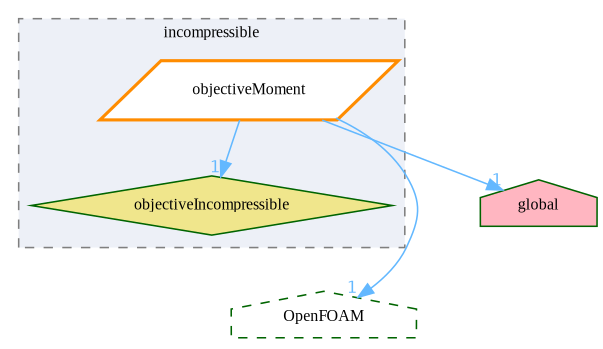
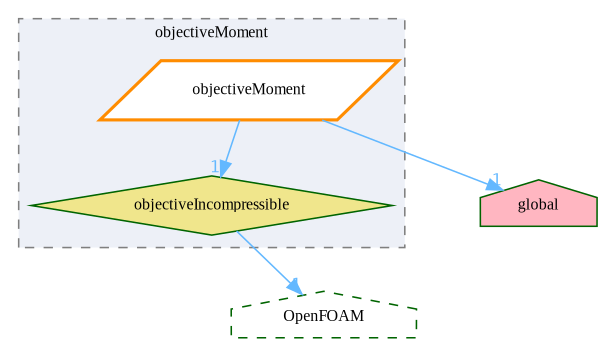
(212, 33) -> (212, 33)
(415, 193) -> (264, 257)
